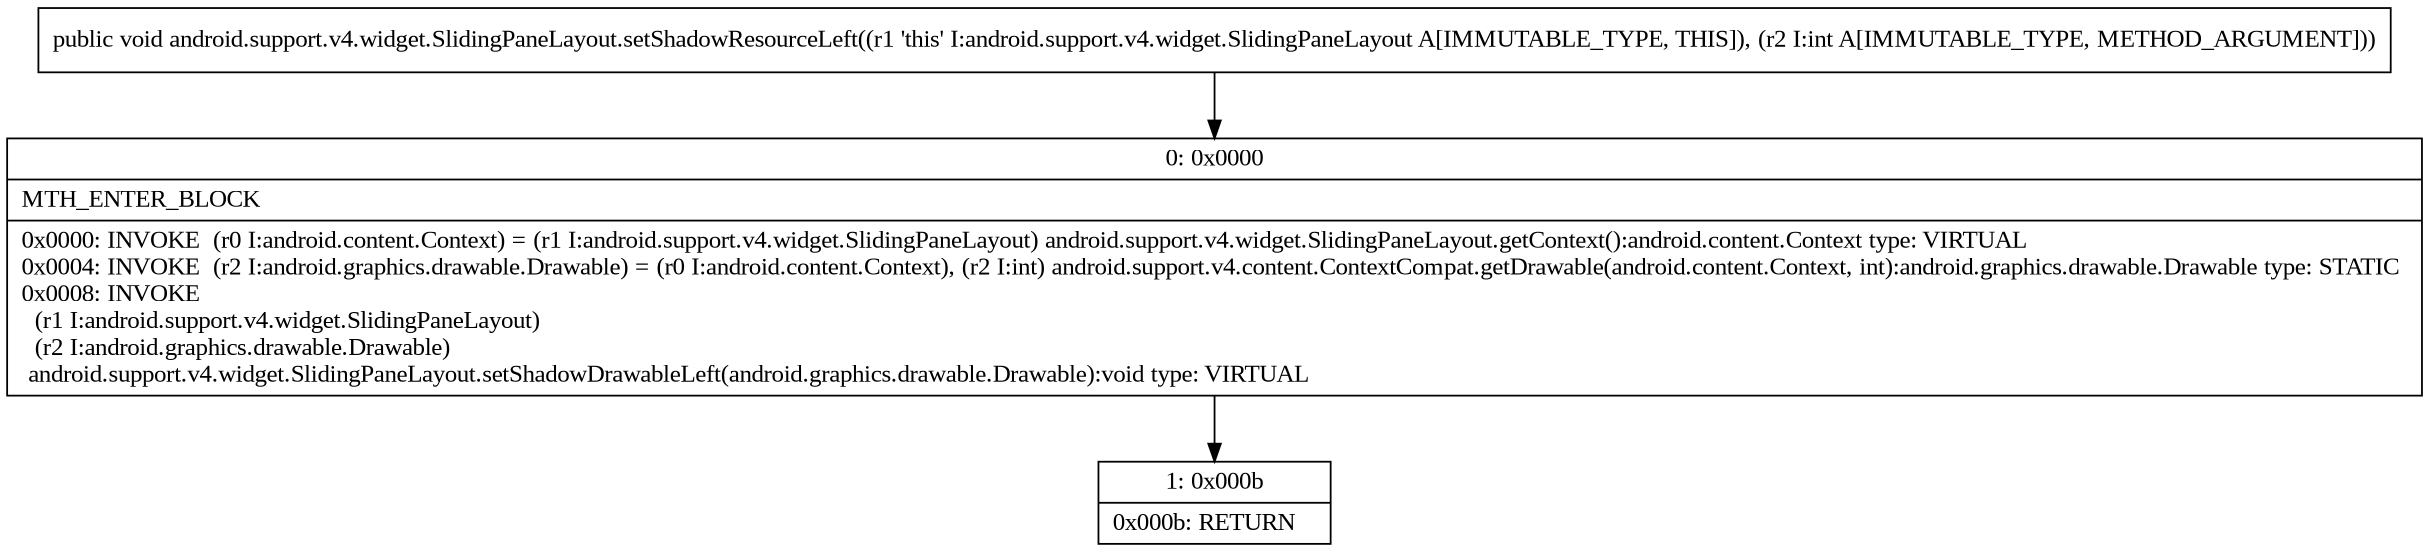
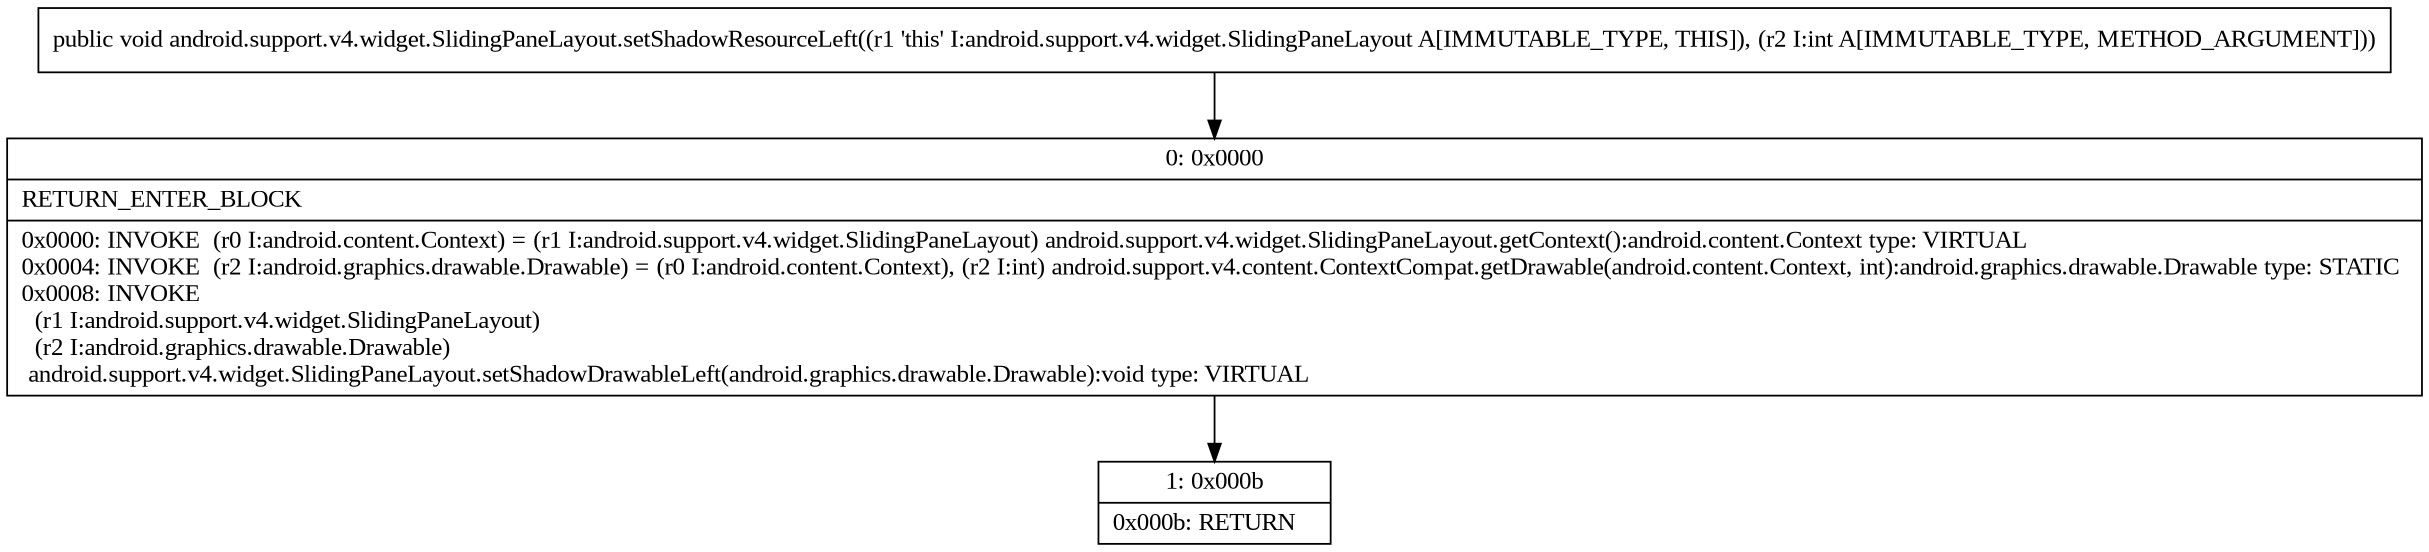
(141, 199) -> (162, 199)
